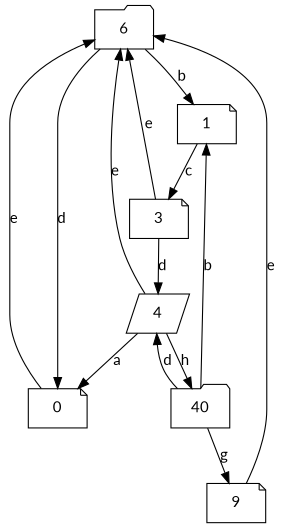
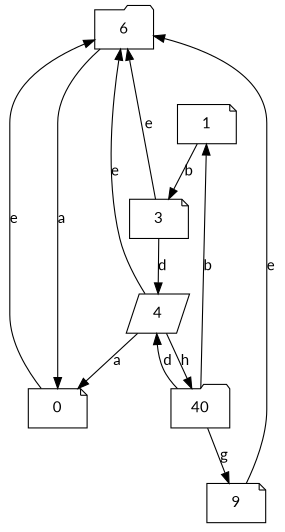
(167, 71) -> none
(189, 172) -> (189, 172)
(62, 219) -> (62, 219)
